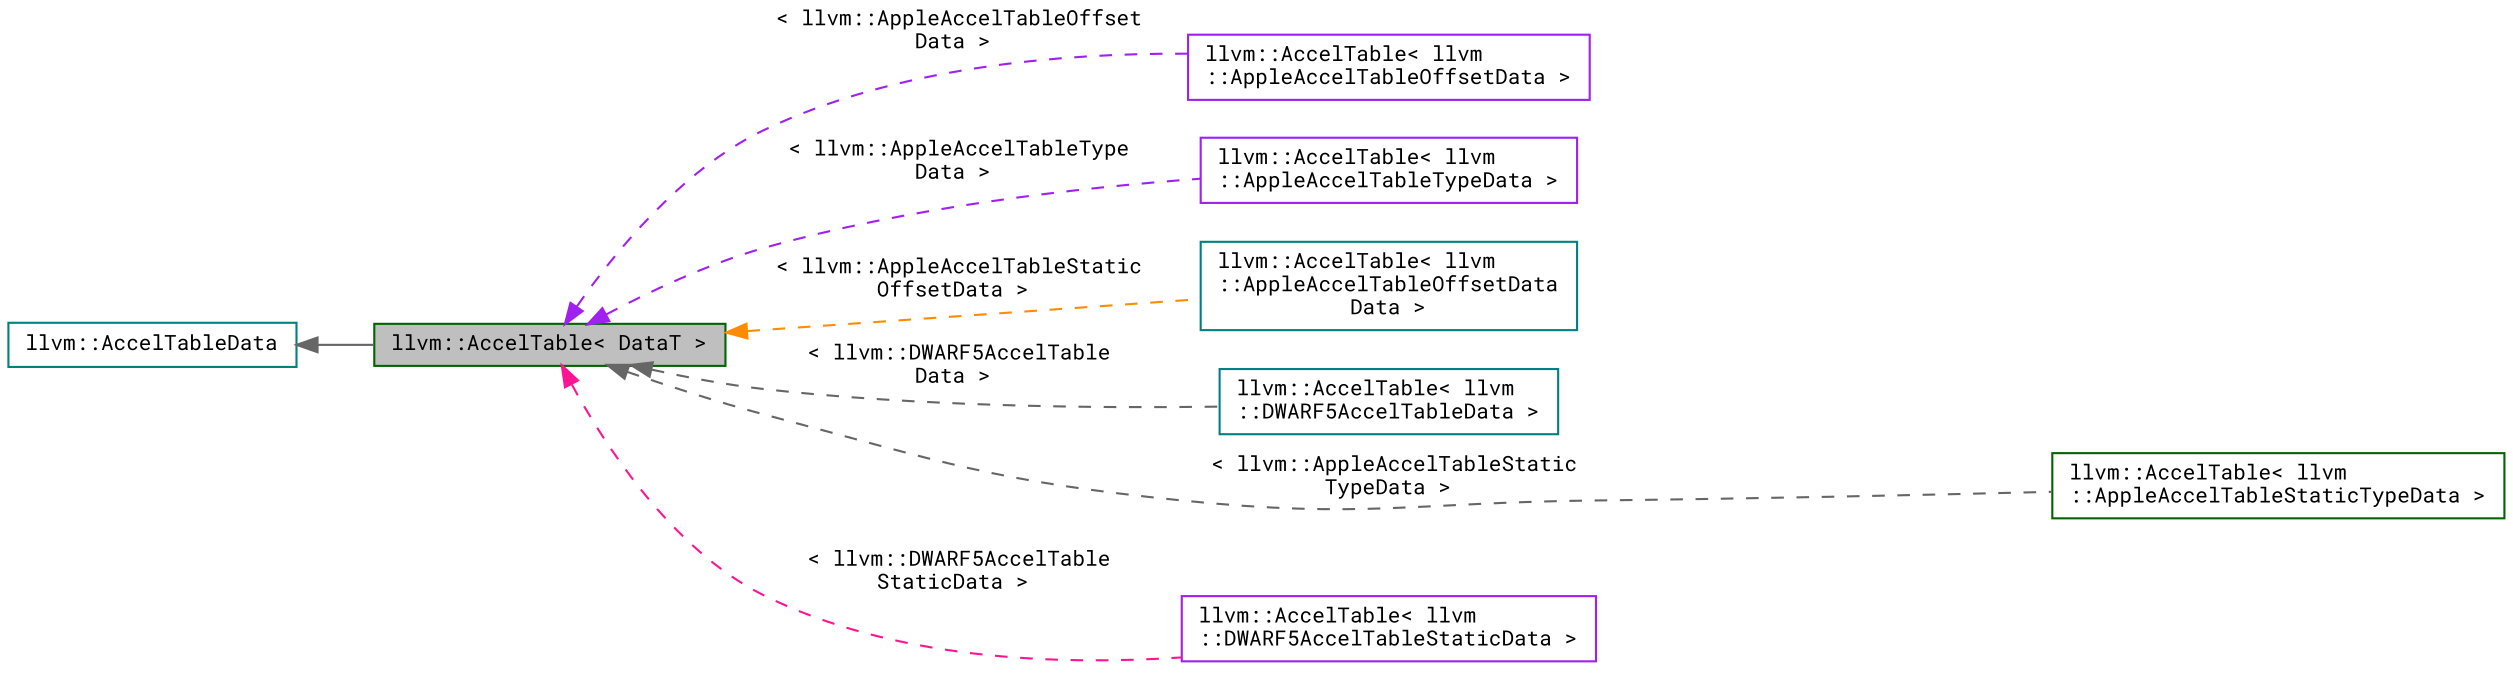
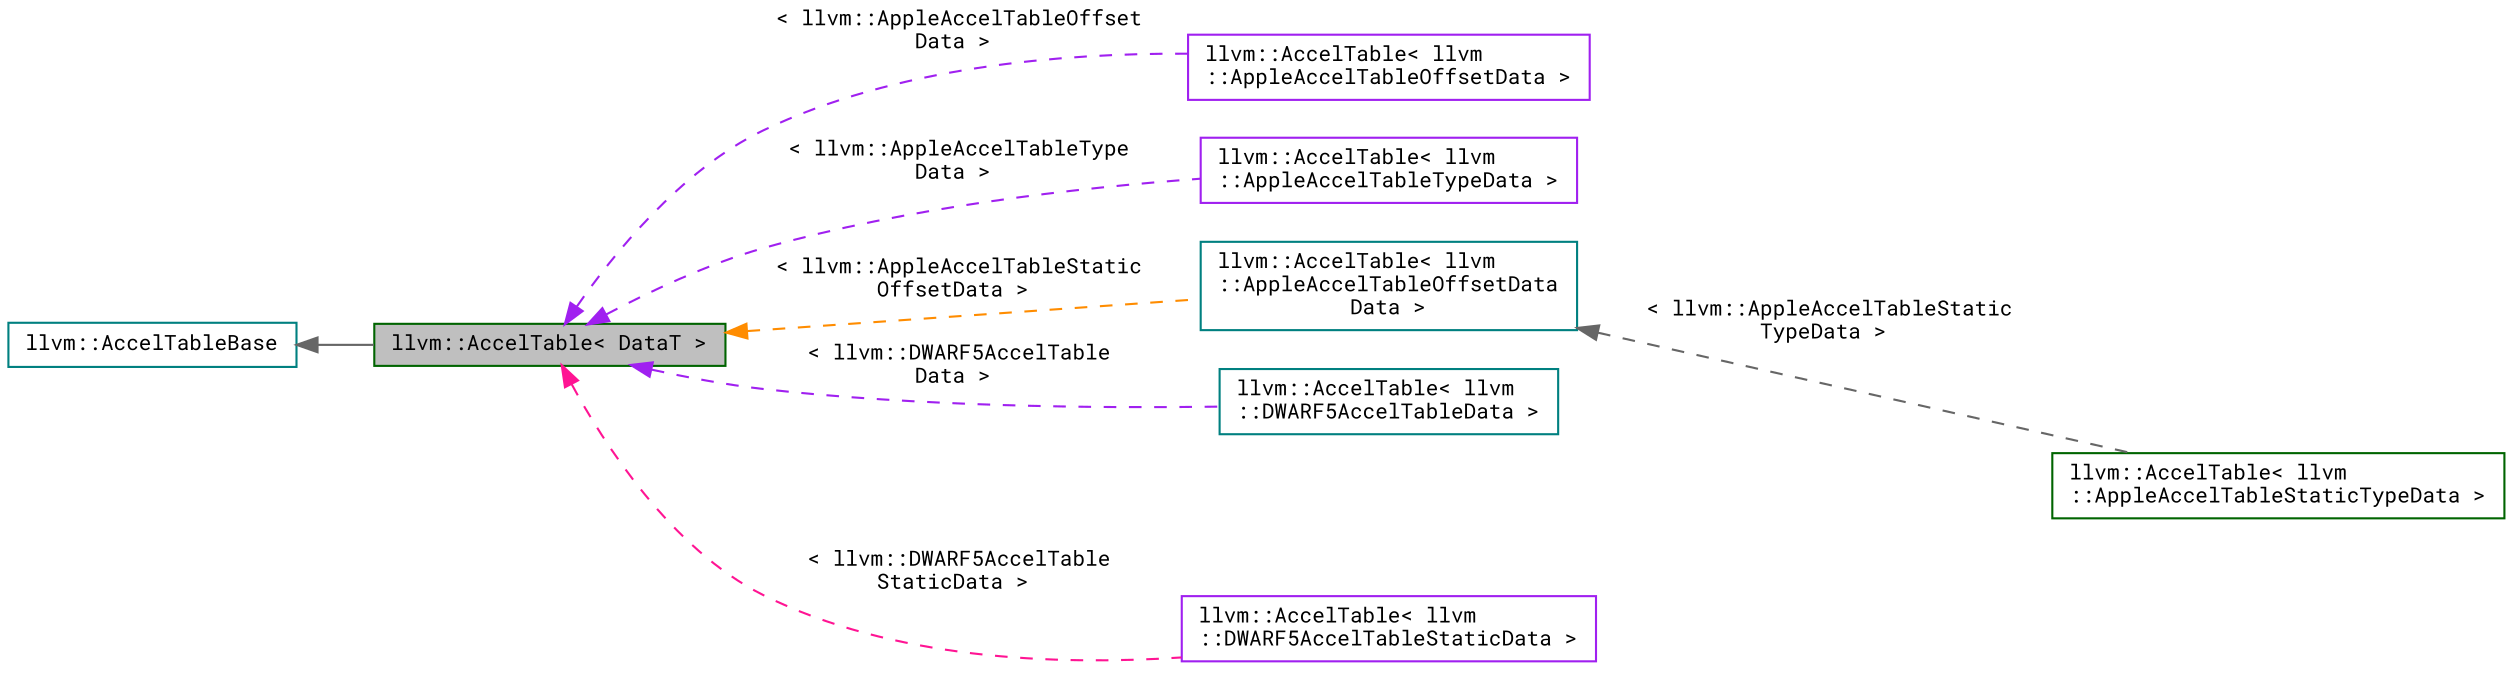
(152, 345) -> (152, 345)
(935, 402) -> (935, 402)
(1331, 509) -> (1867, 393)
